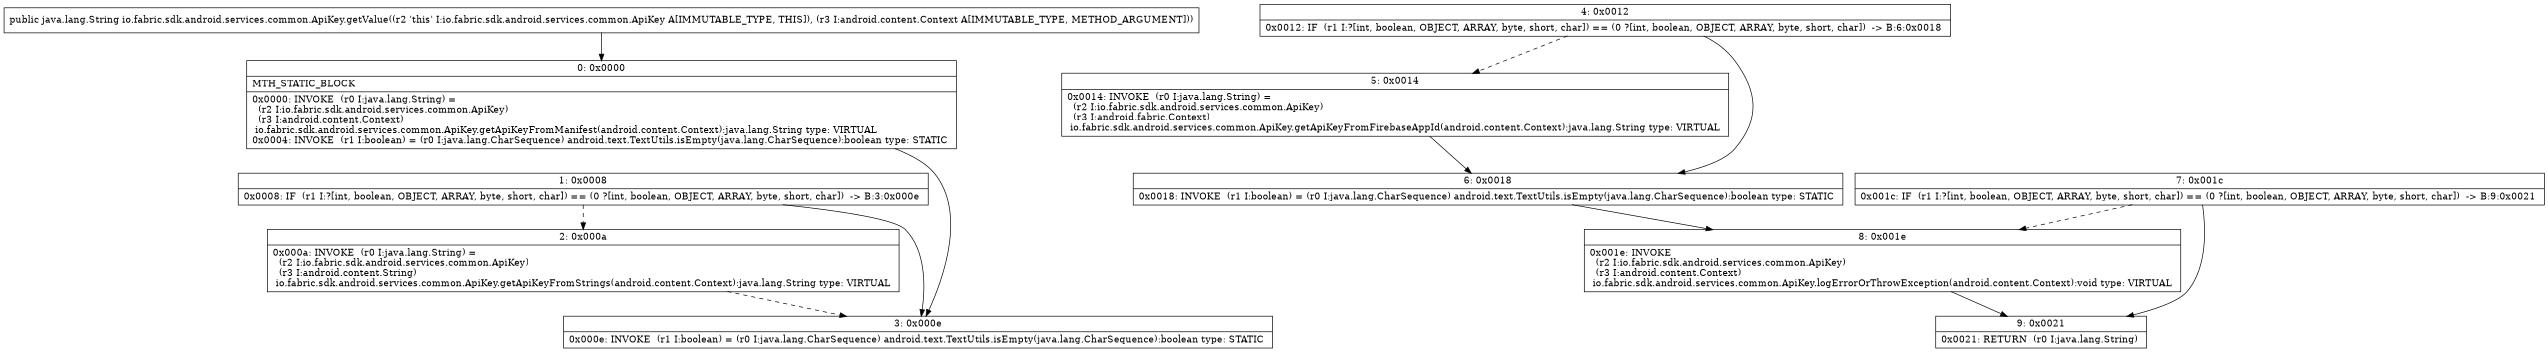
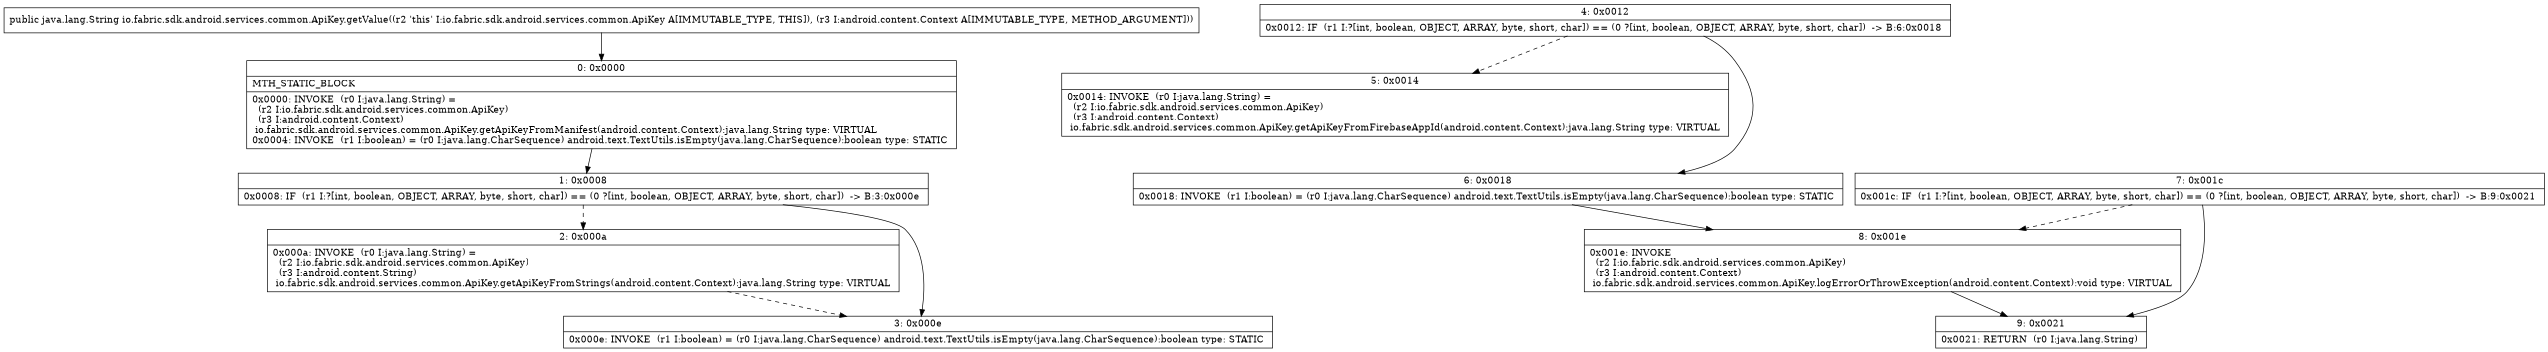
(1139, 118) -> (1143, 118)
(1448, 152) -> none
(950, 218) -> (590, 158)
